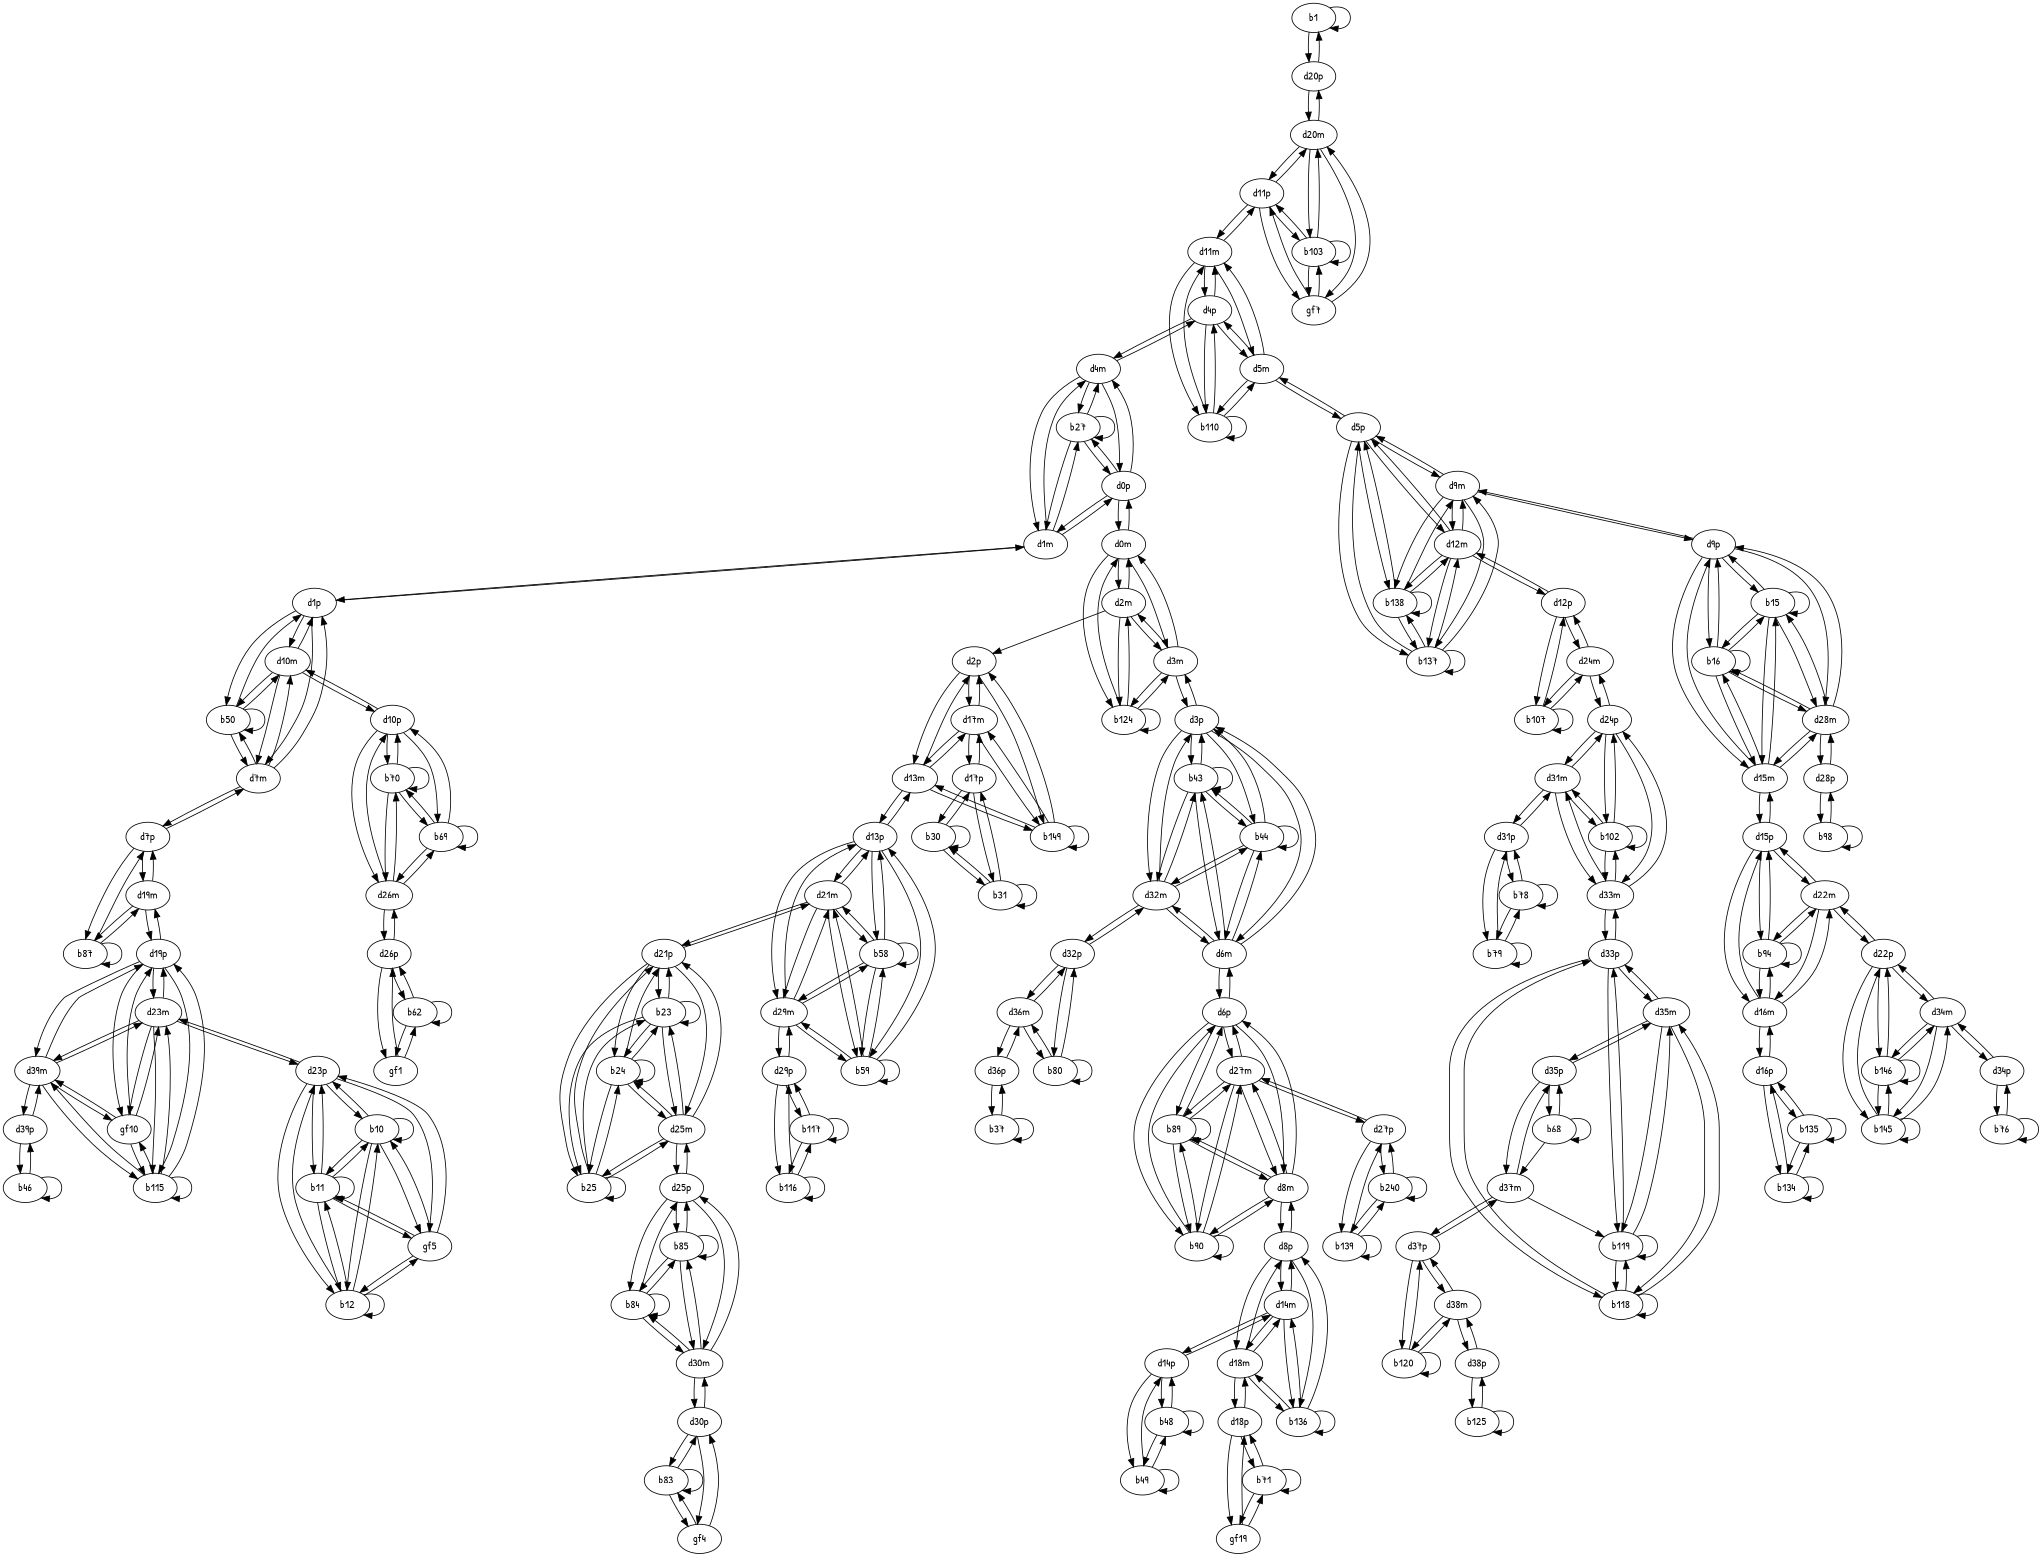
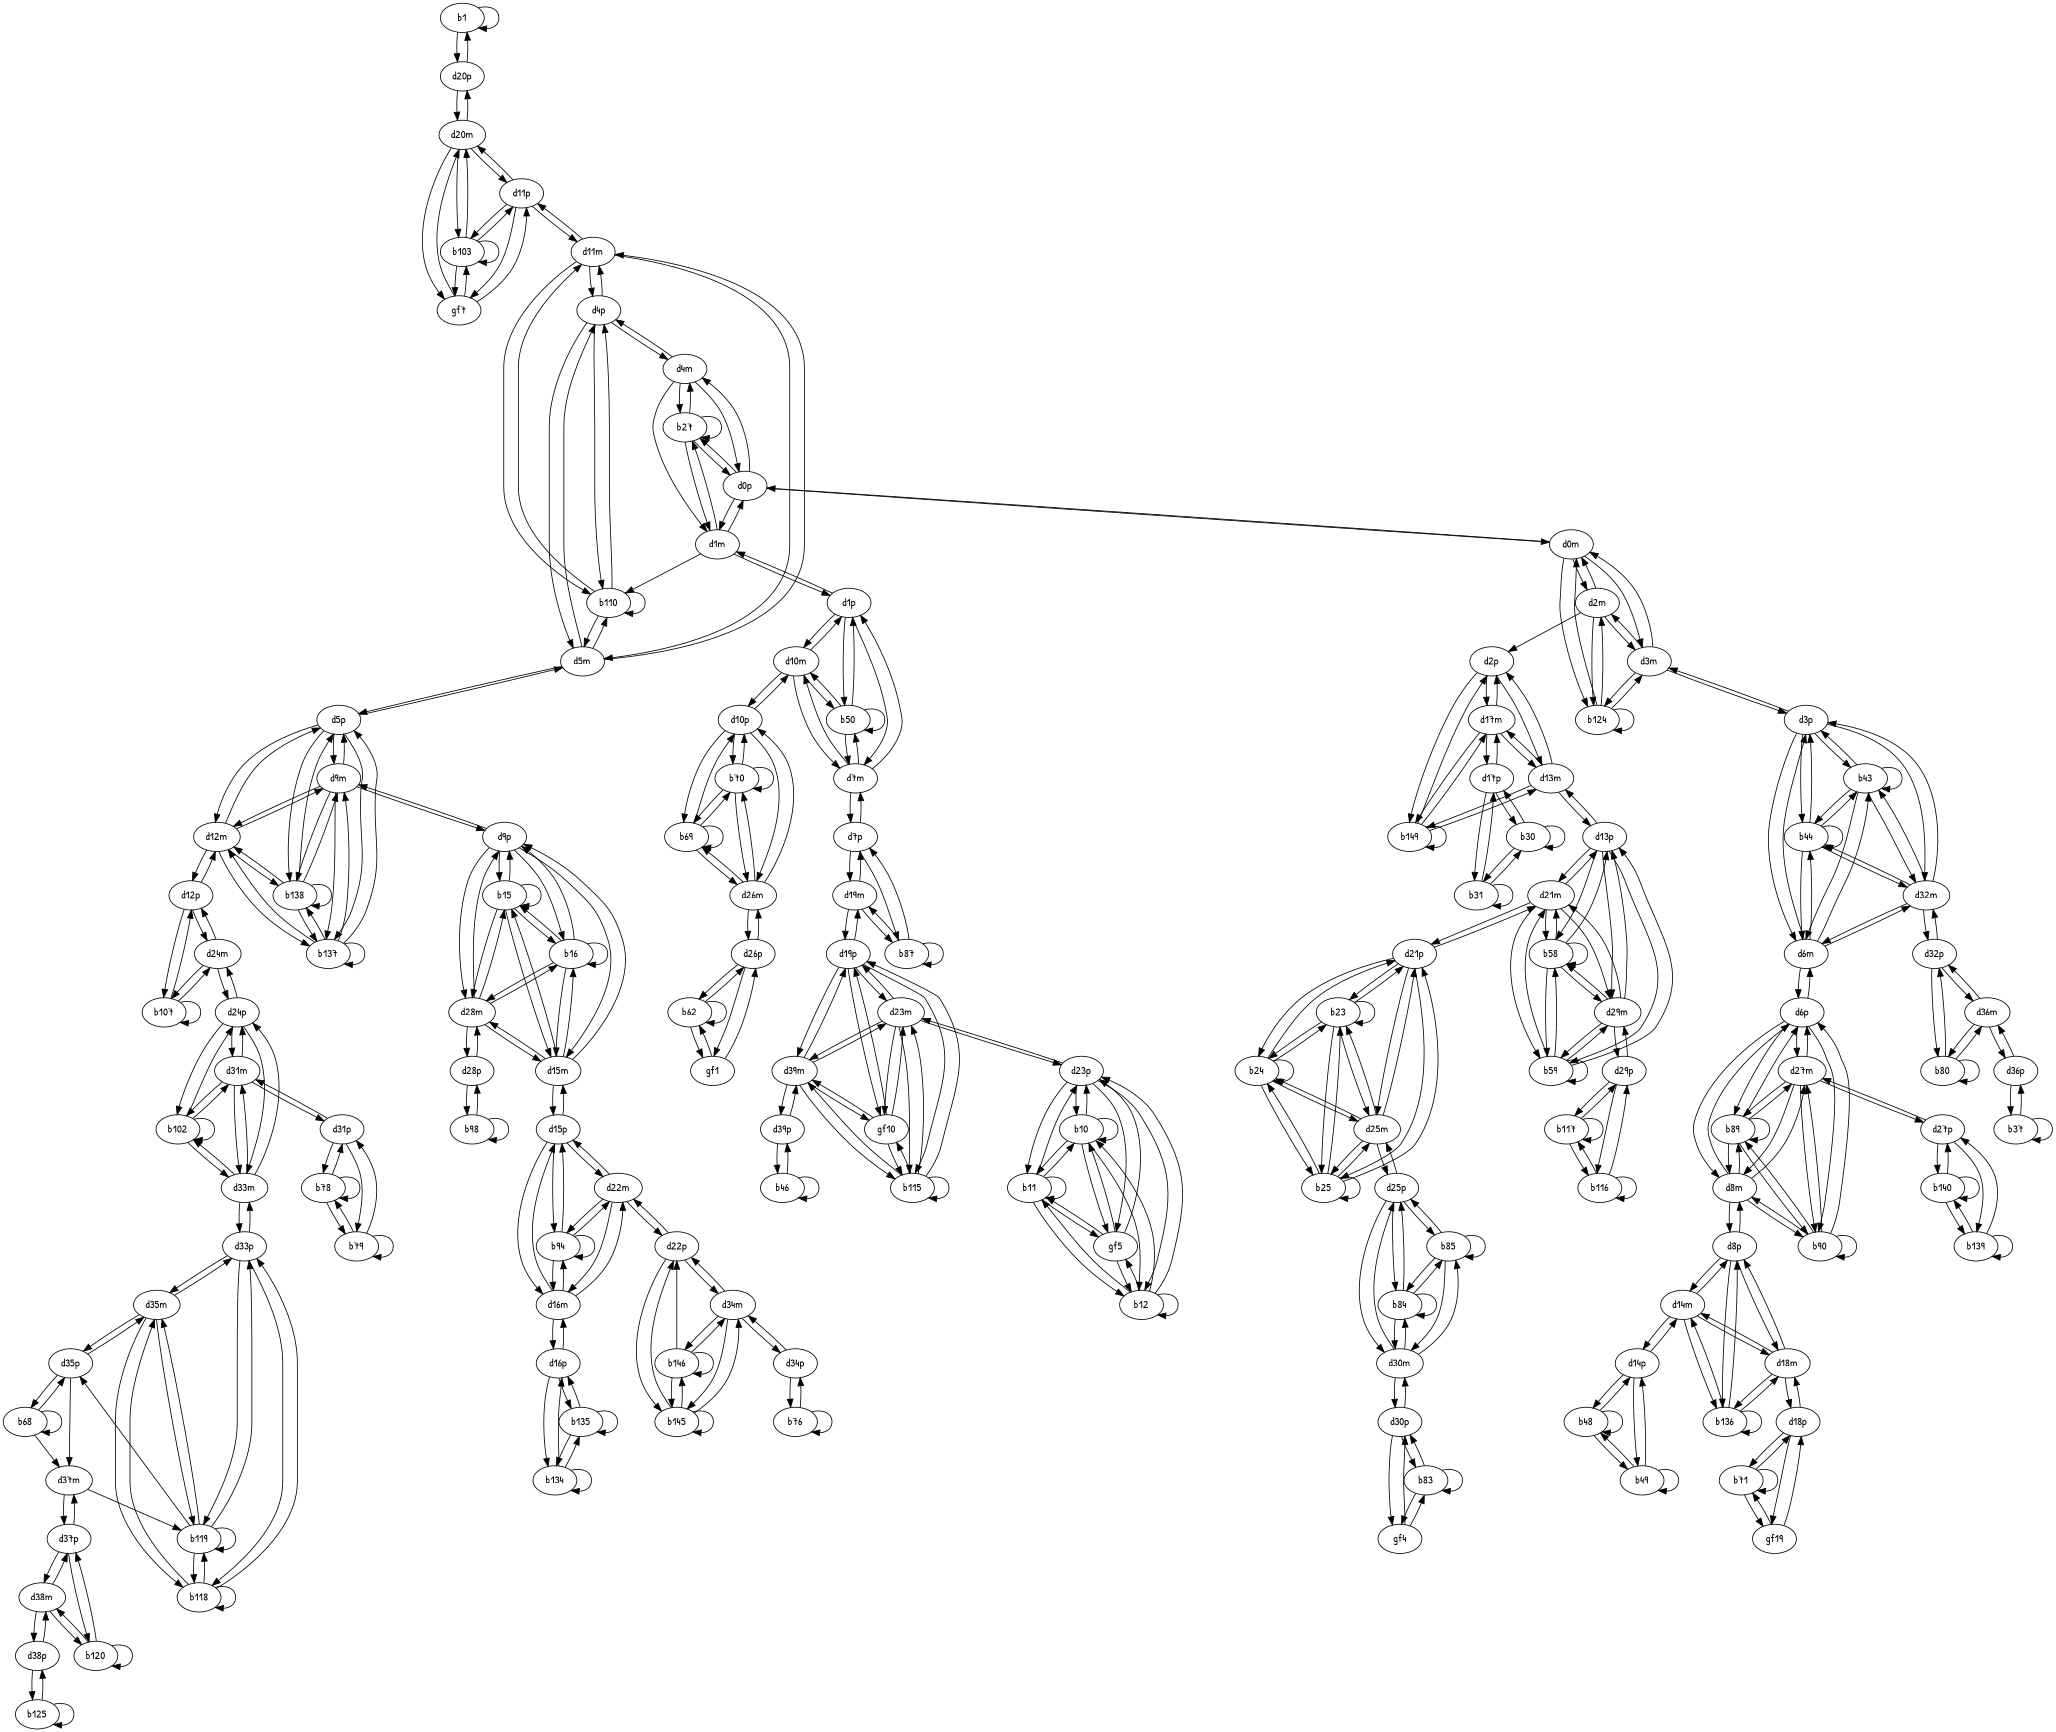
(1046, 453) -> (667, 572)
(1878, 1008) -> none
(1527, 1131) -> (137, 1454)
(1390, 1188) -> (1943, 1188)
